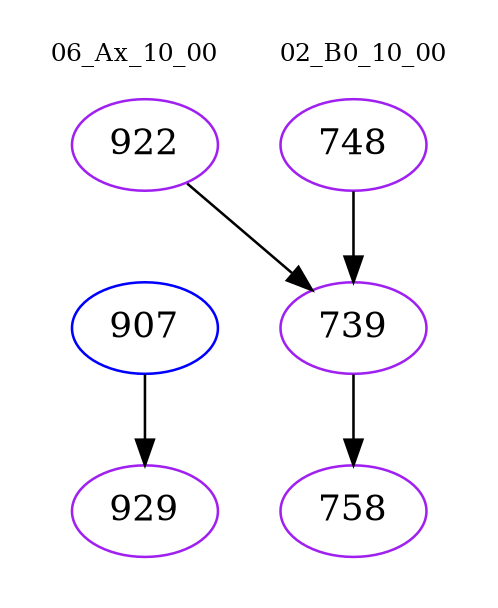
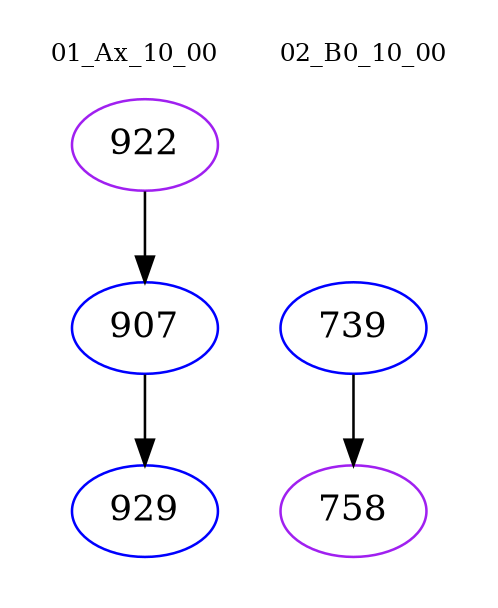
(135, 55) -> (135, 55)
(353, 145) -> none
(221, 213) -> (145, 224)
(353, 328) -> (353, 328)
(145, 511) -> (145, 511)
